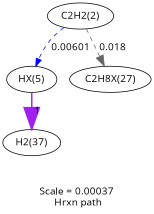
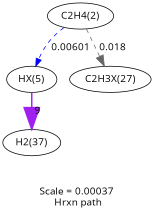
(81, 16) -> (81, 16)
(110, 79) -> (110, 79)
(36, 111) -> (36, 111)
